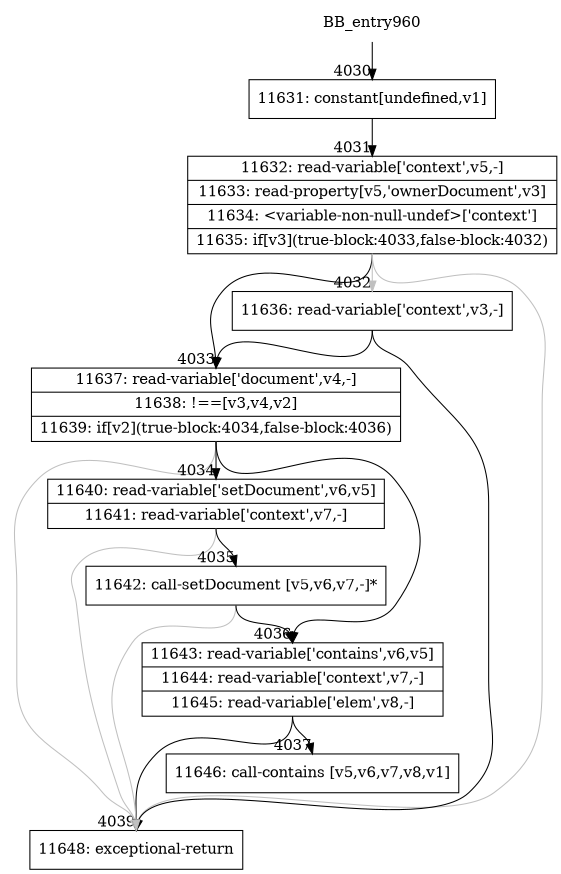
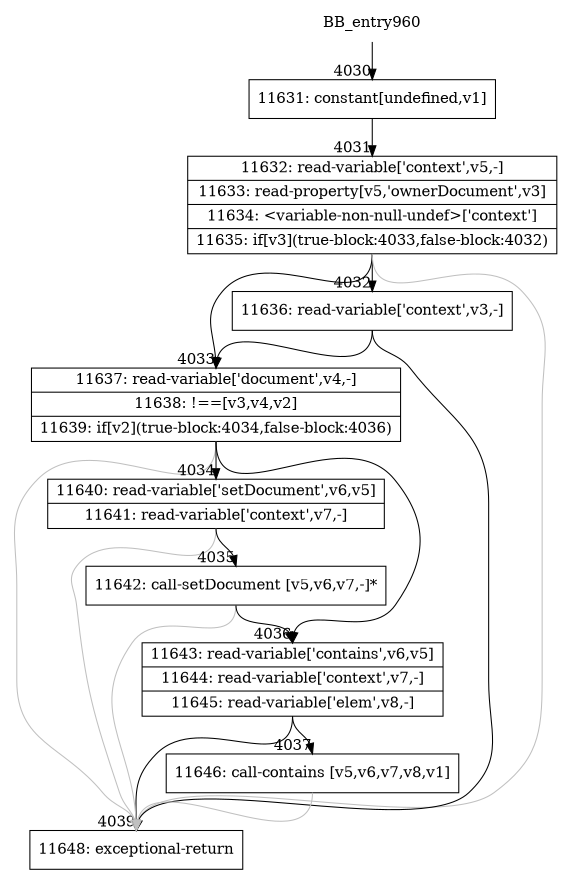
(372, 267) -> (372, 267)
none -> (230, 813)
